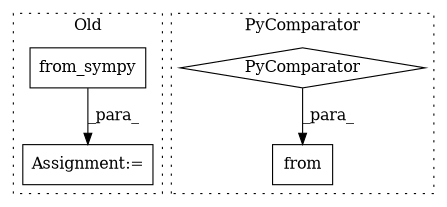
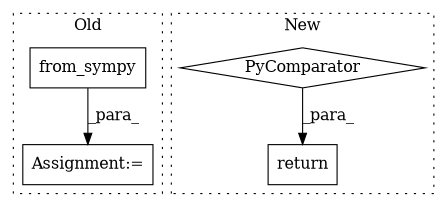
(303, 26) -> (303, 26)
(303, 165) -> (303, 165)
